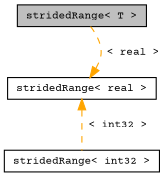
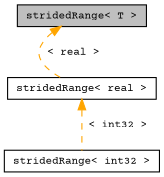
(101, 47) -> (40, 58)
